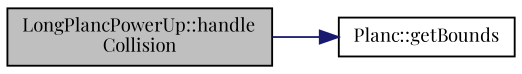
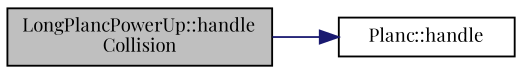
(427, 37) -> (427, 37)
